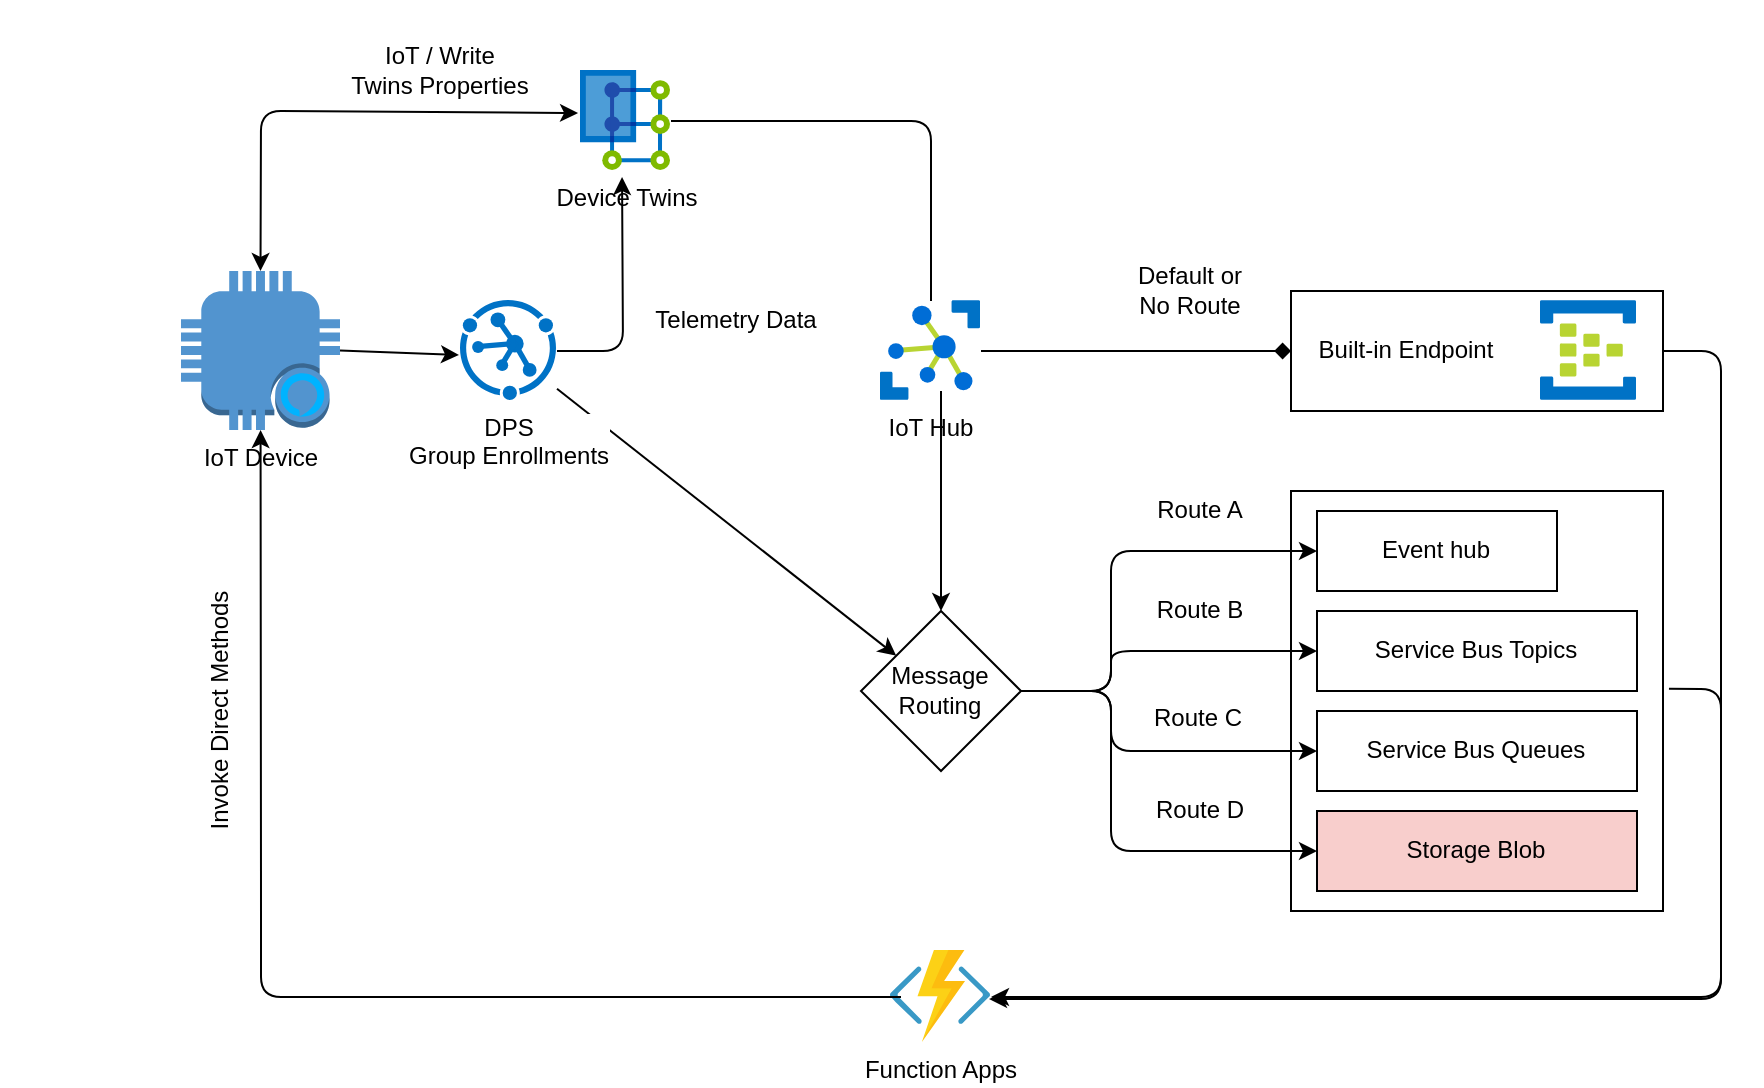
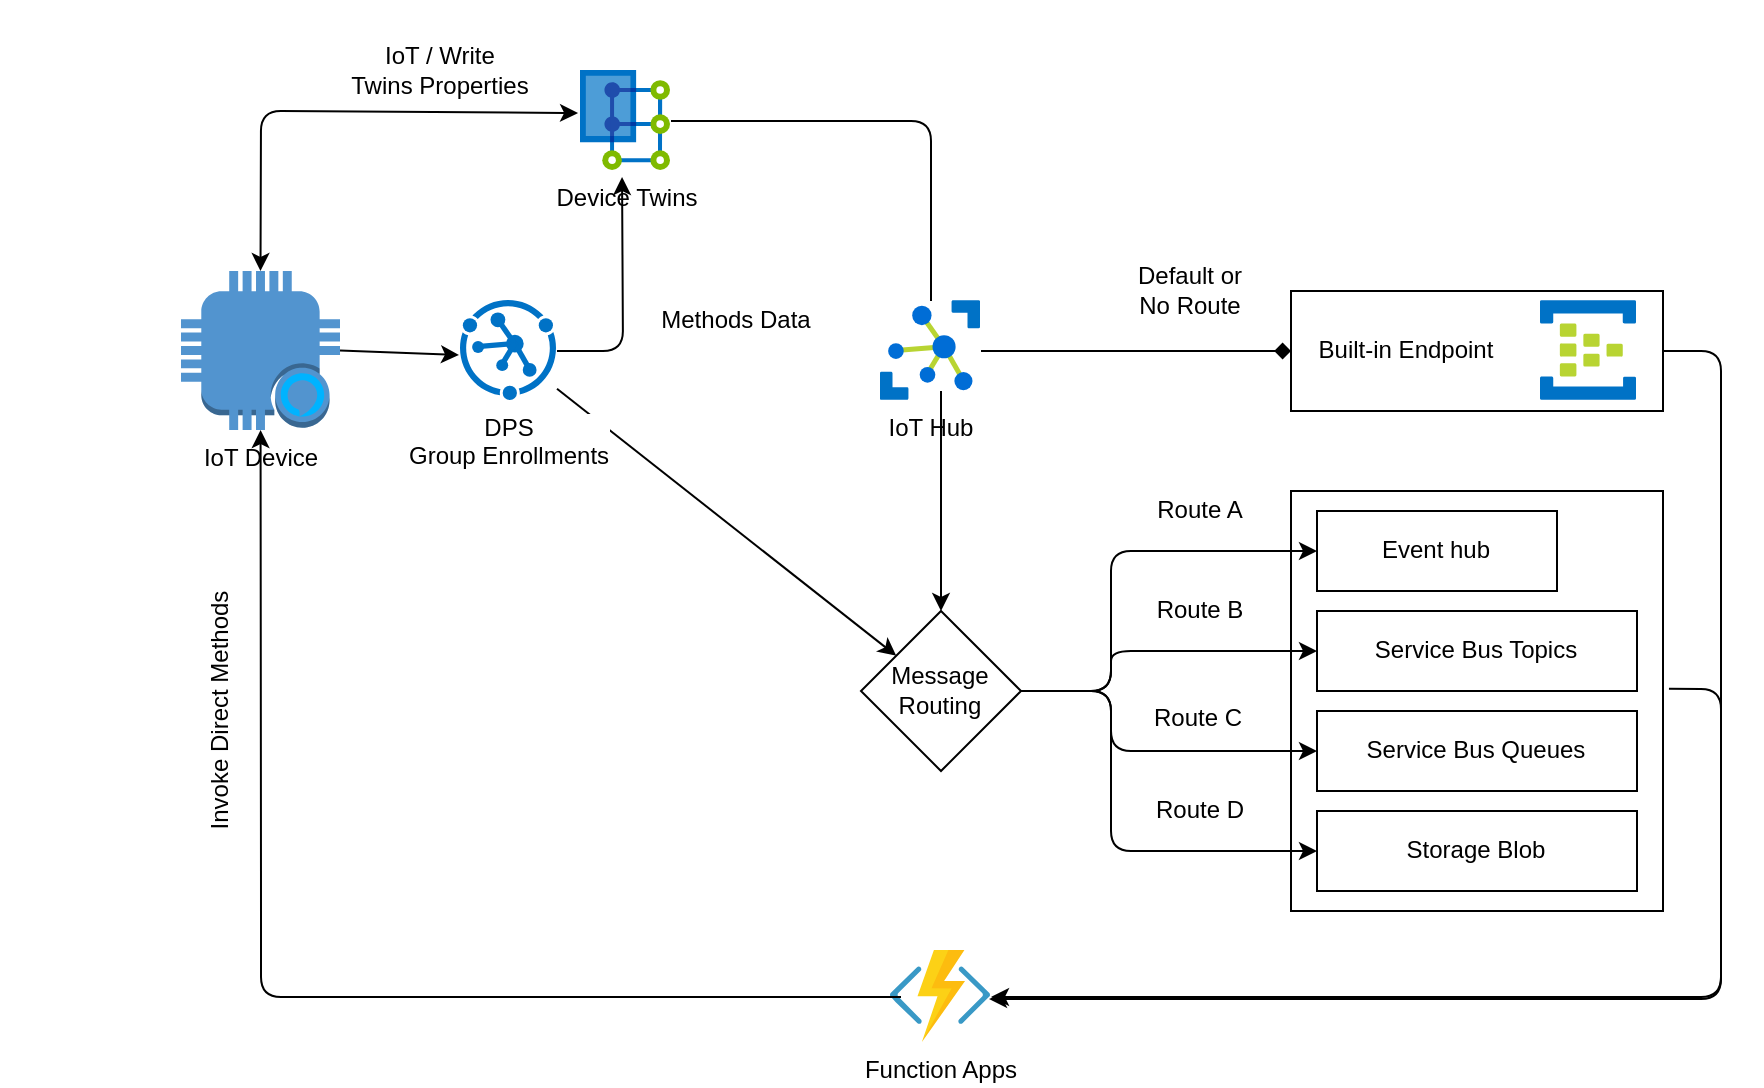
(737, 321) -> (737, 321)
(1477, 851) -> (1477, 851)
